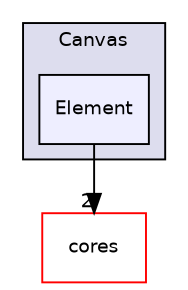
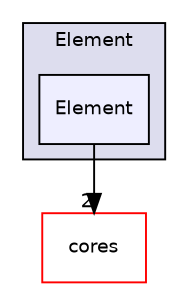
(94, 41) -> (94, 41)
